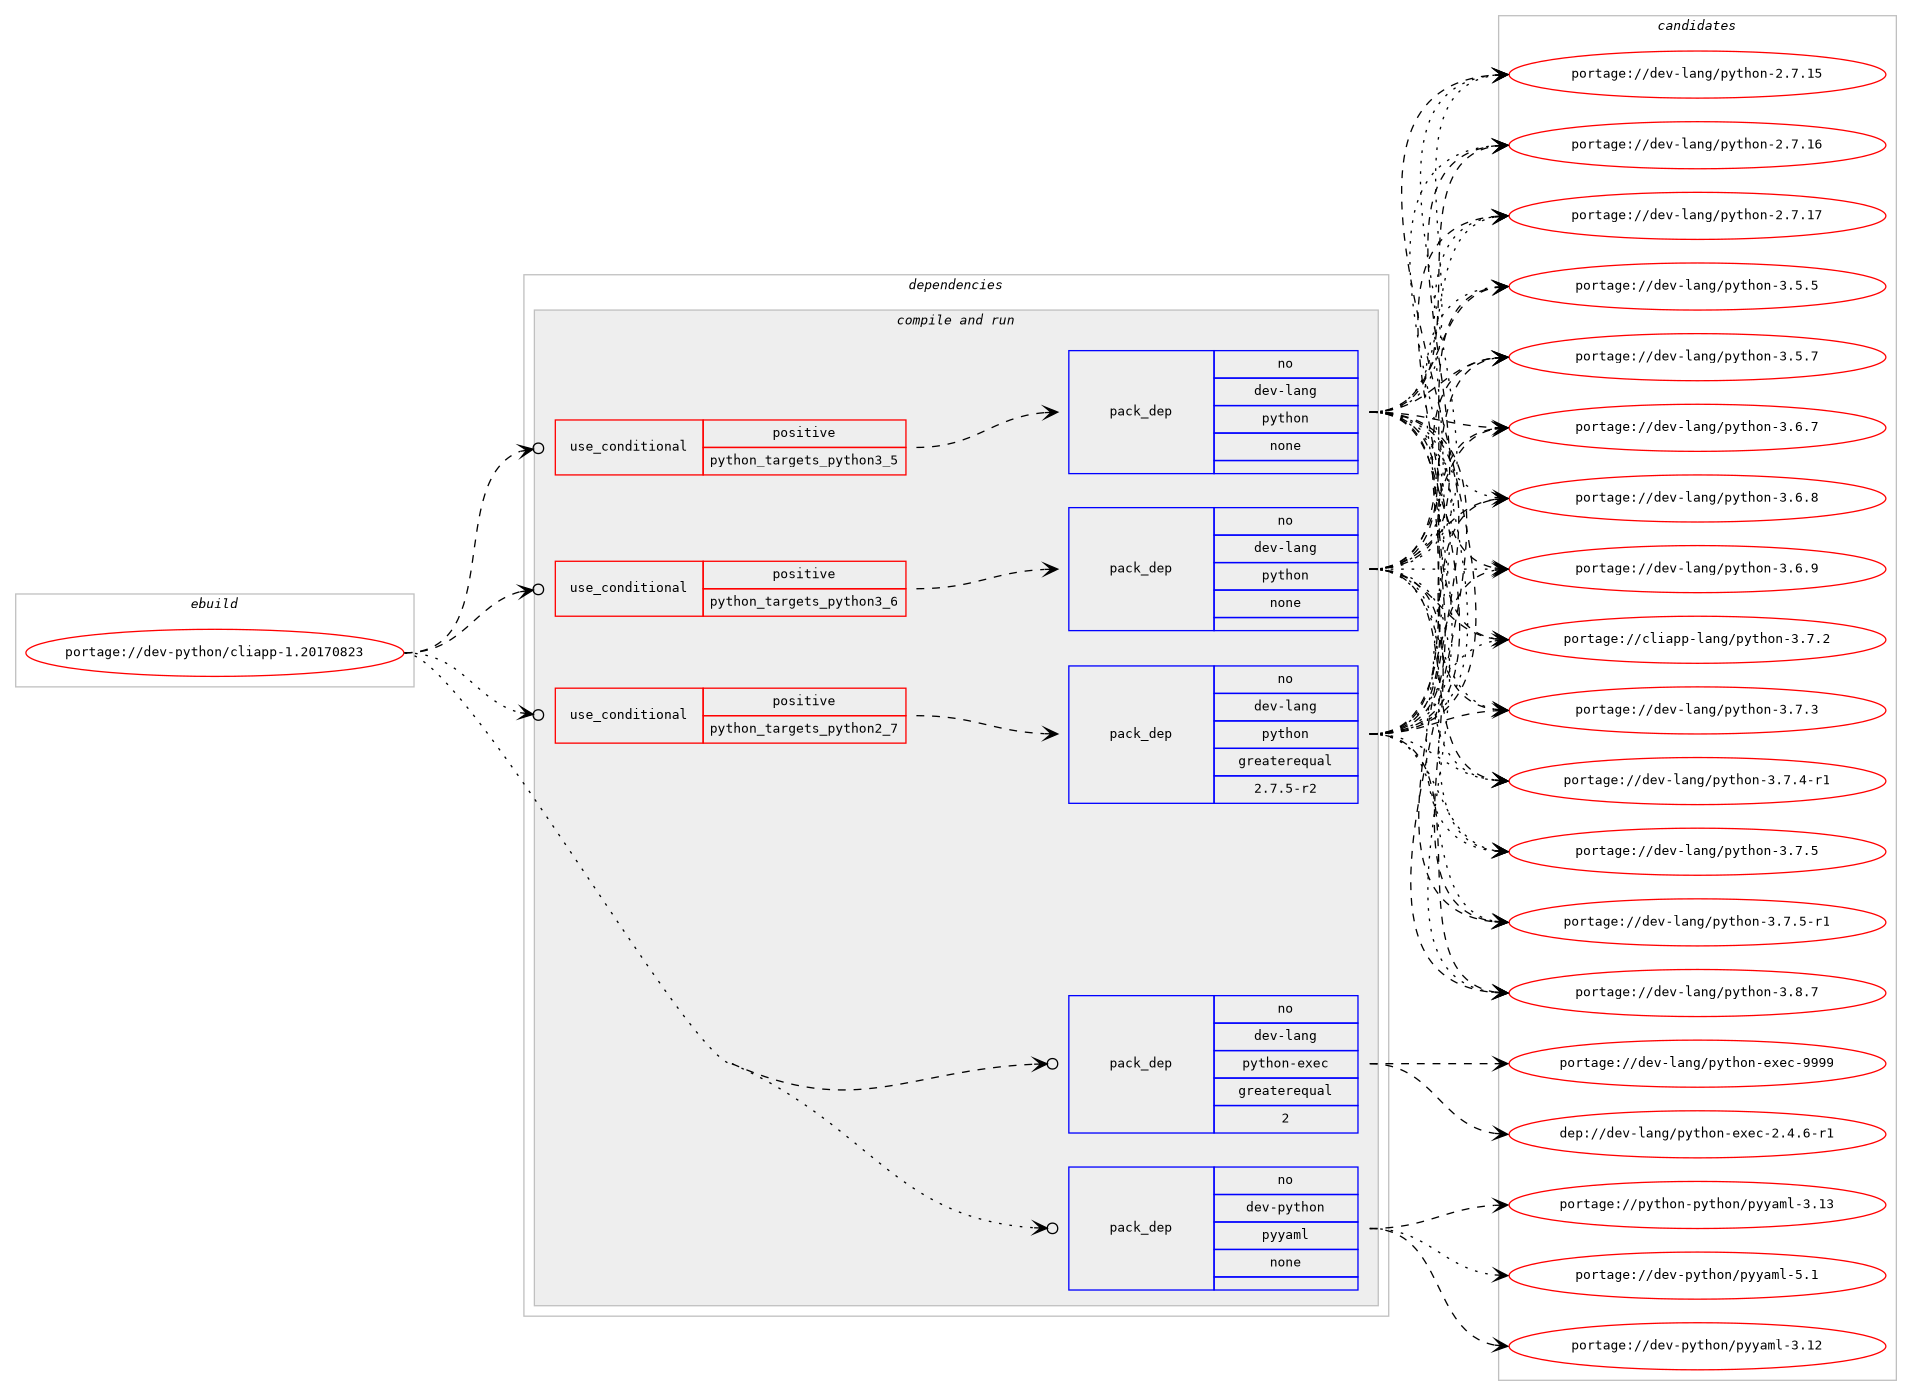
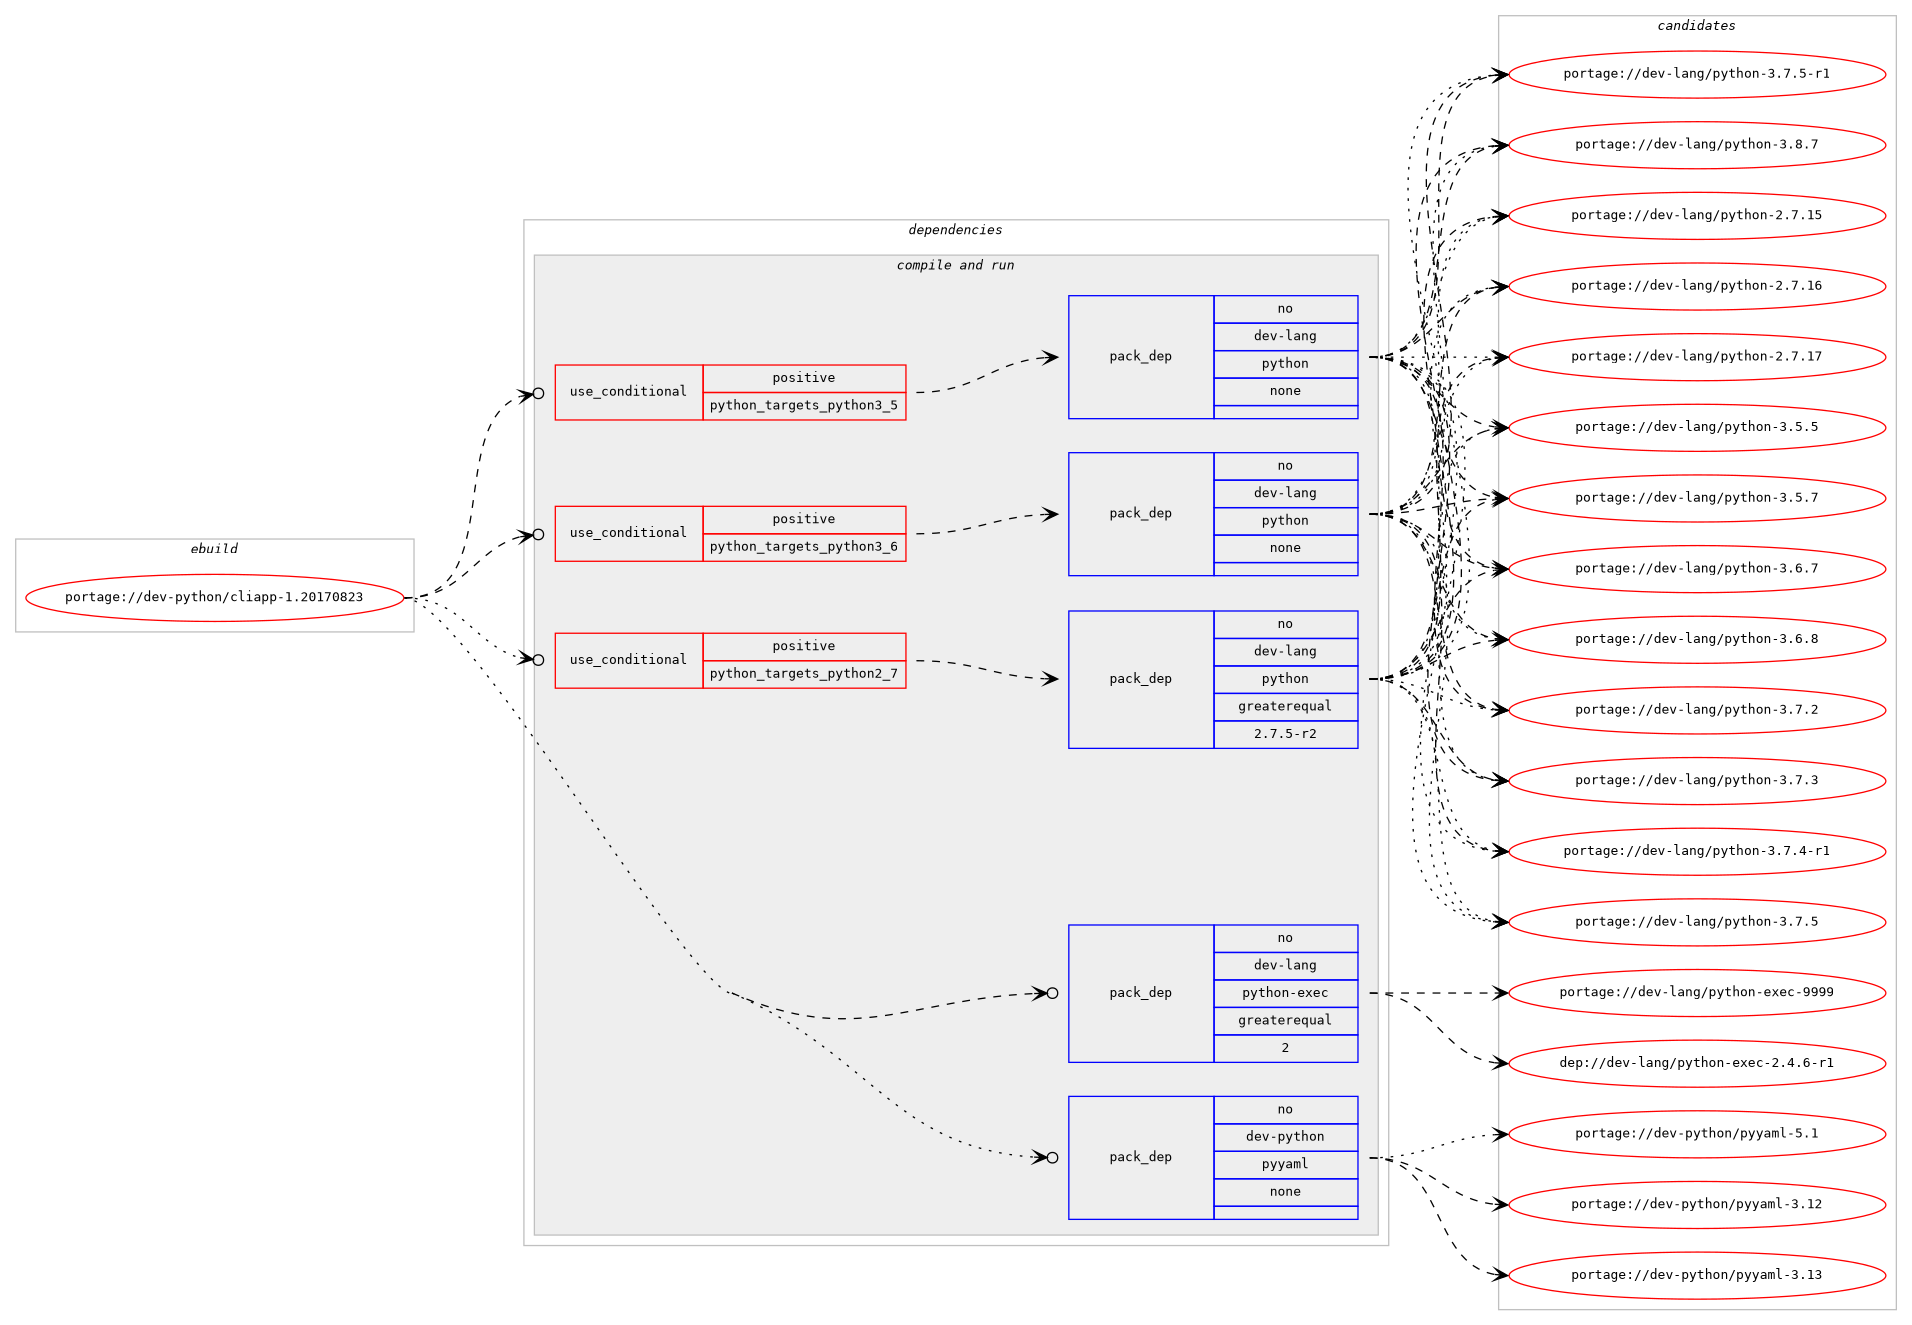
(1697, 569) -> none
(1697, 640) -> (1697, 710)
(1697, 1205) -> (1697, 1276)
